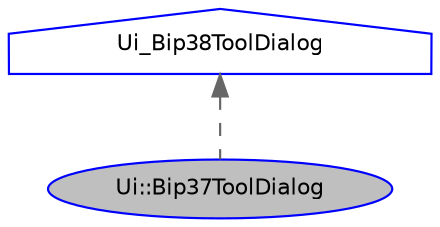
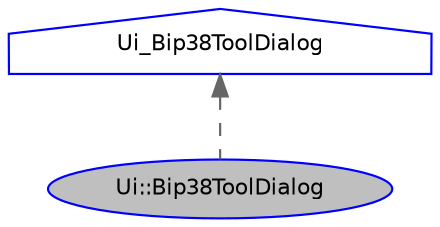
(220, 189) -> (220, 189)
